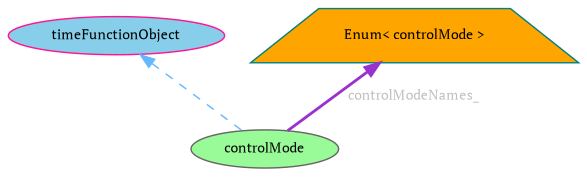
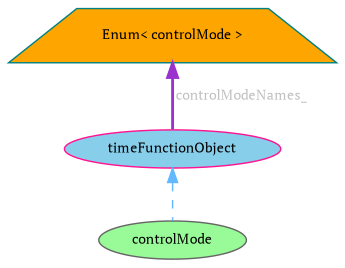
(328, 101) -> (173, 104)
